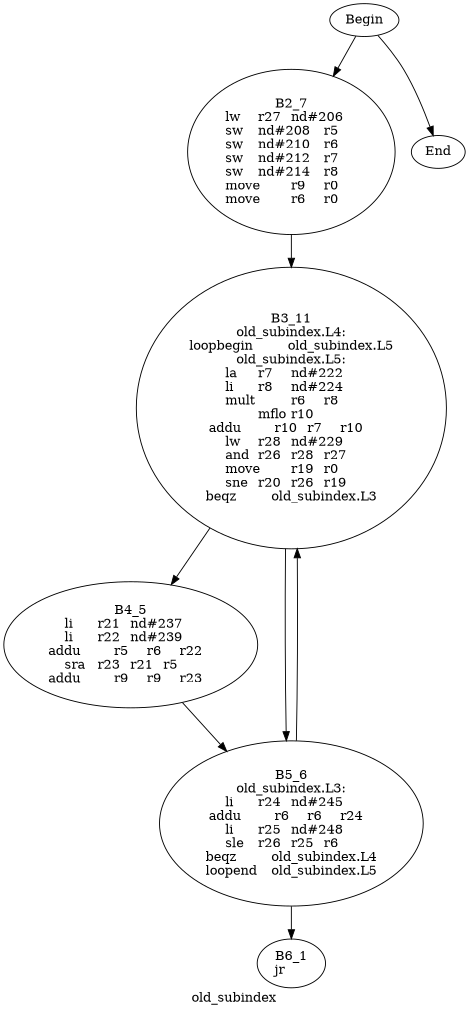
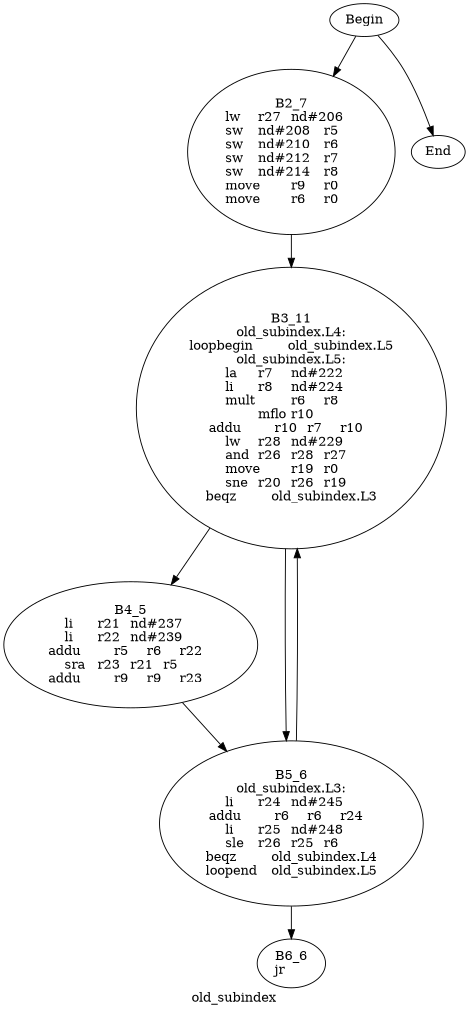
(291, 963) -> (291, 963)
